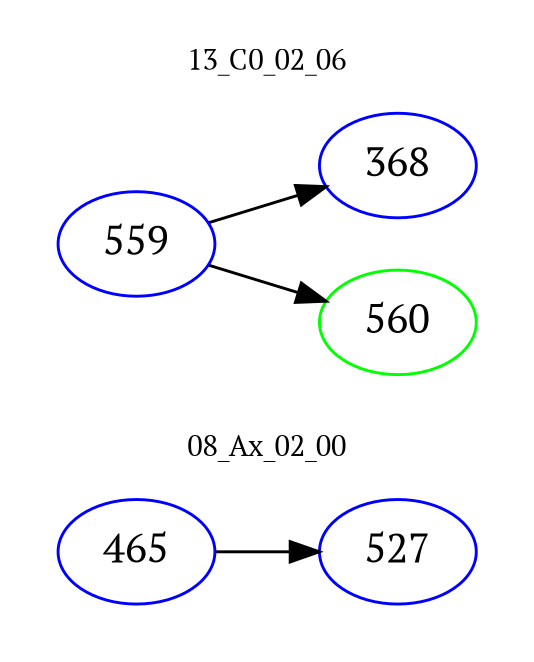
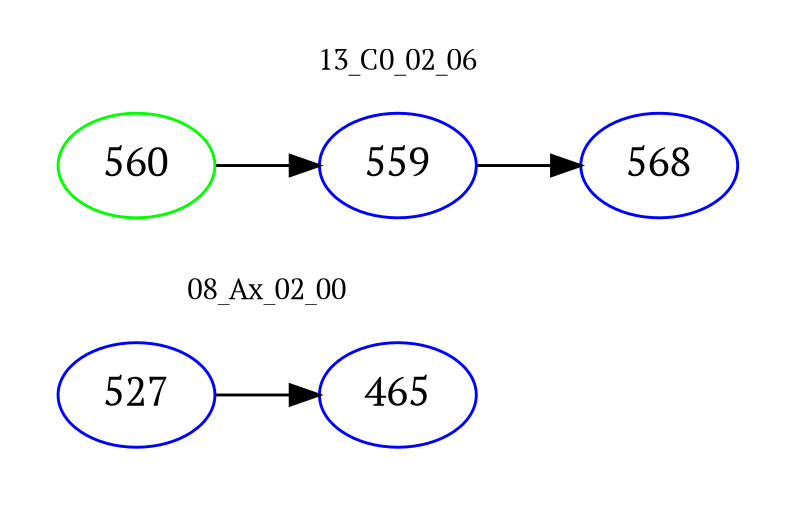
(398, 166) -> (659, 166)
(253, 279) -> (253, 166)
(253, 552) -> (253, 395)
